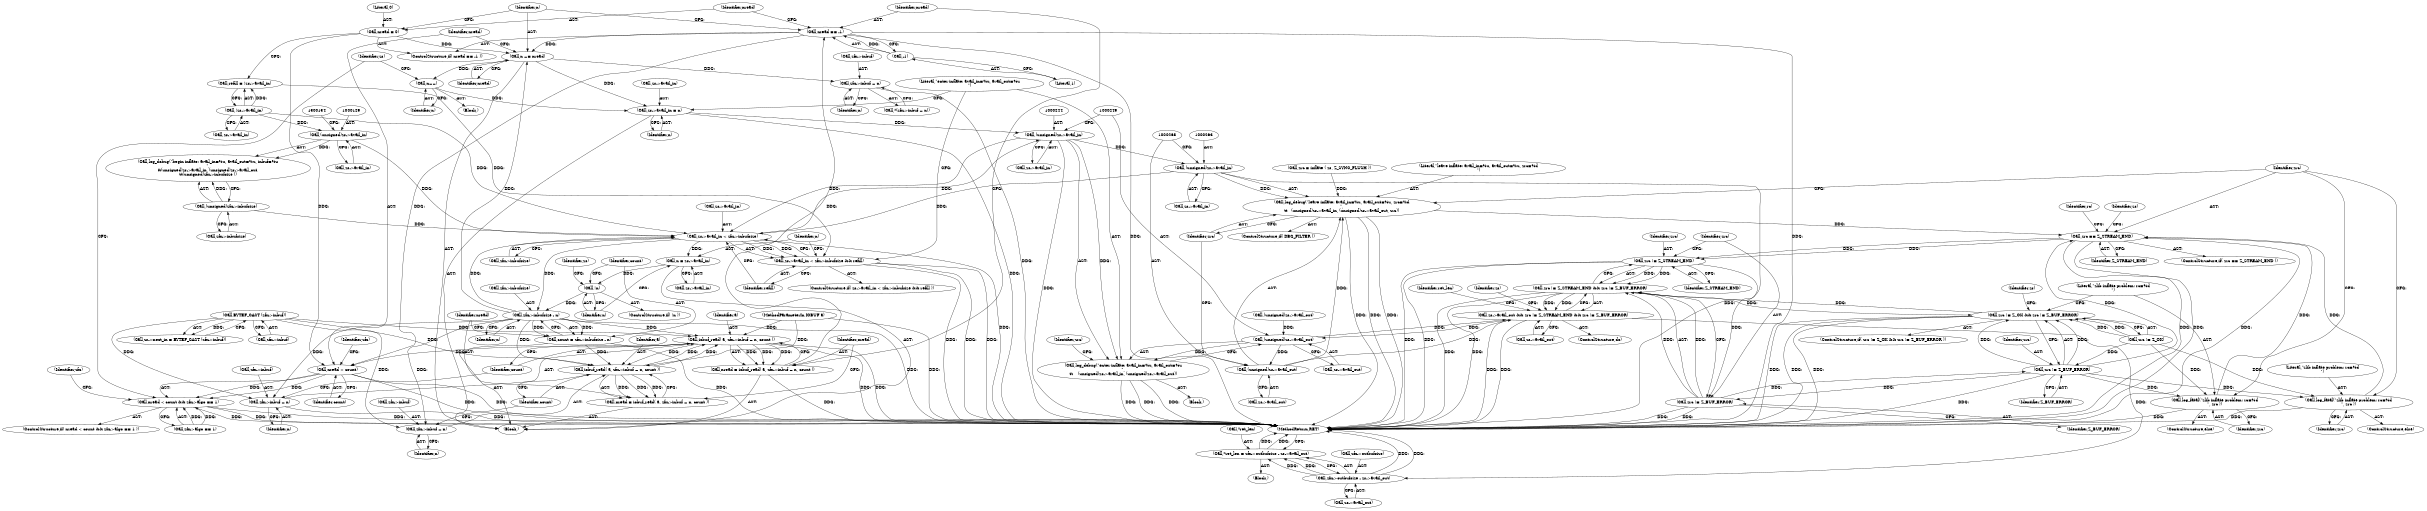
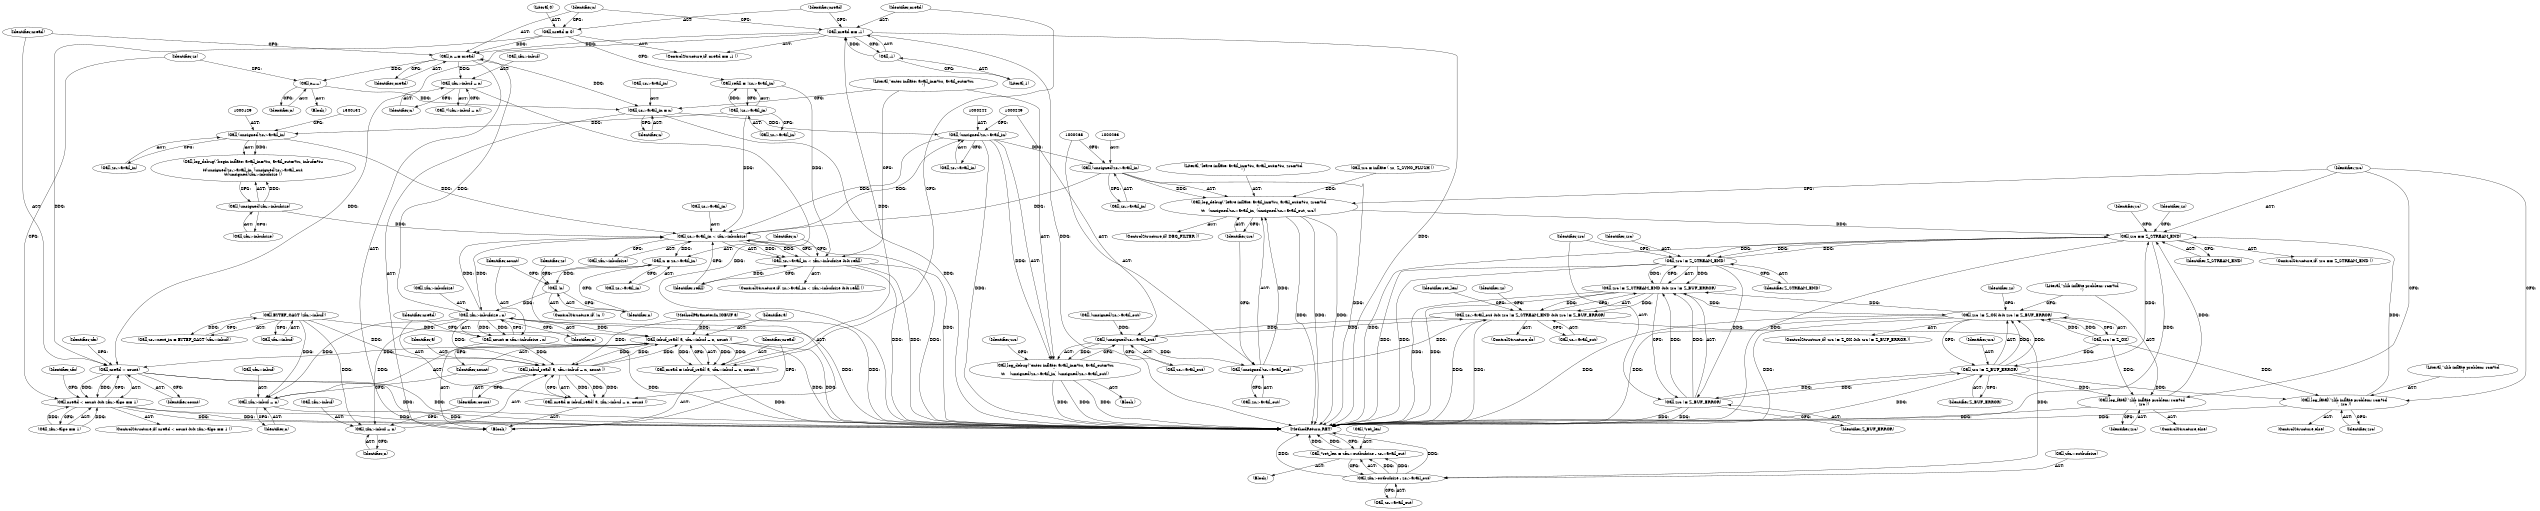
none -> (1868, 244)
(786, 274) -> (759, 274)
none -> (113, 389)
